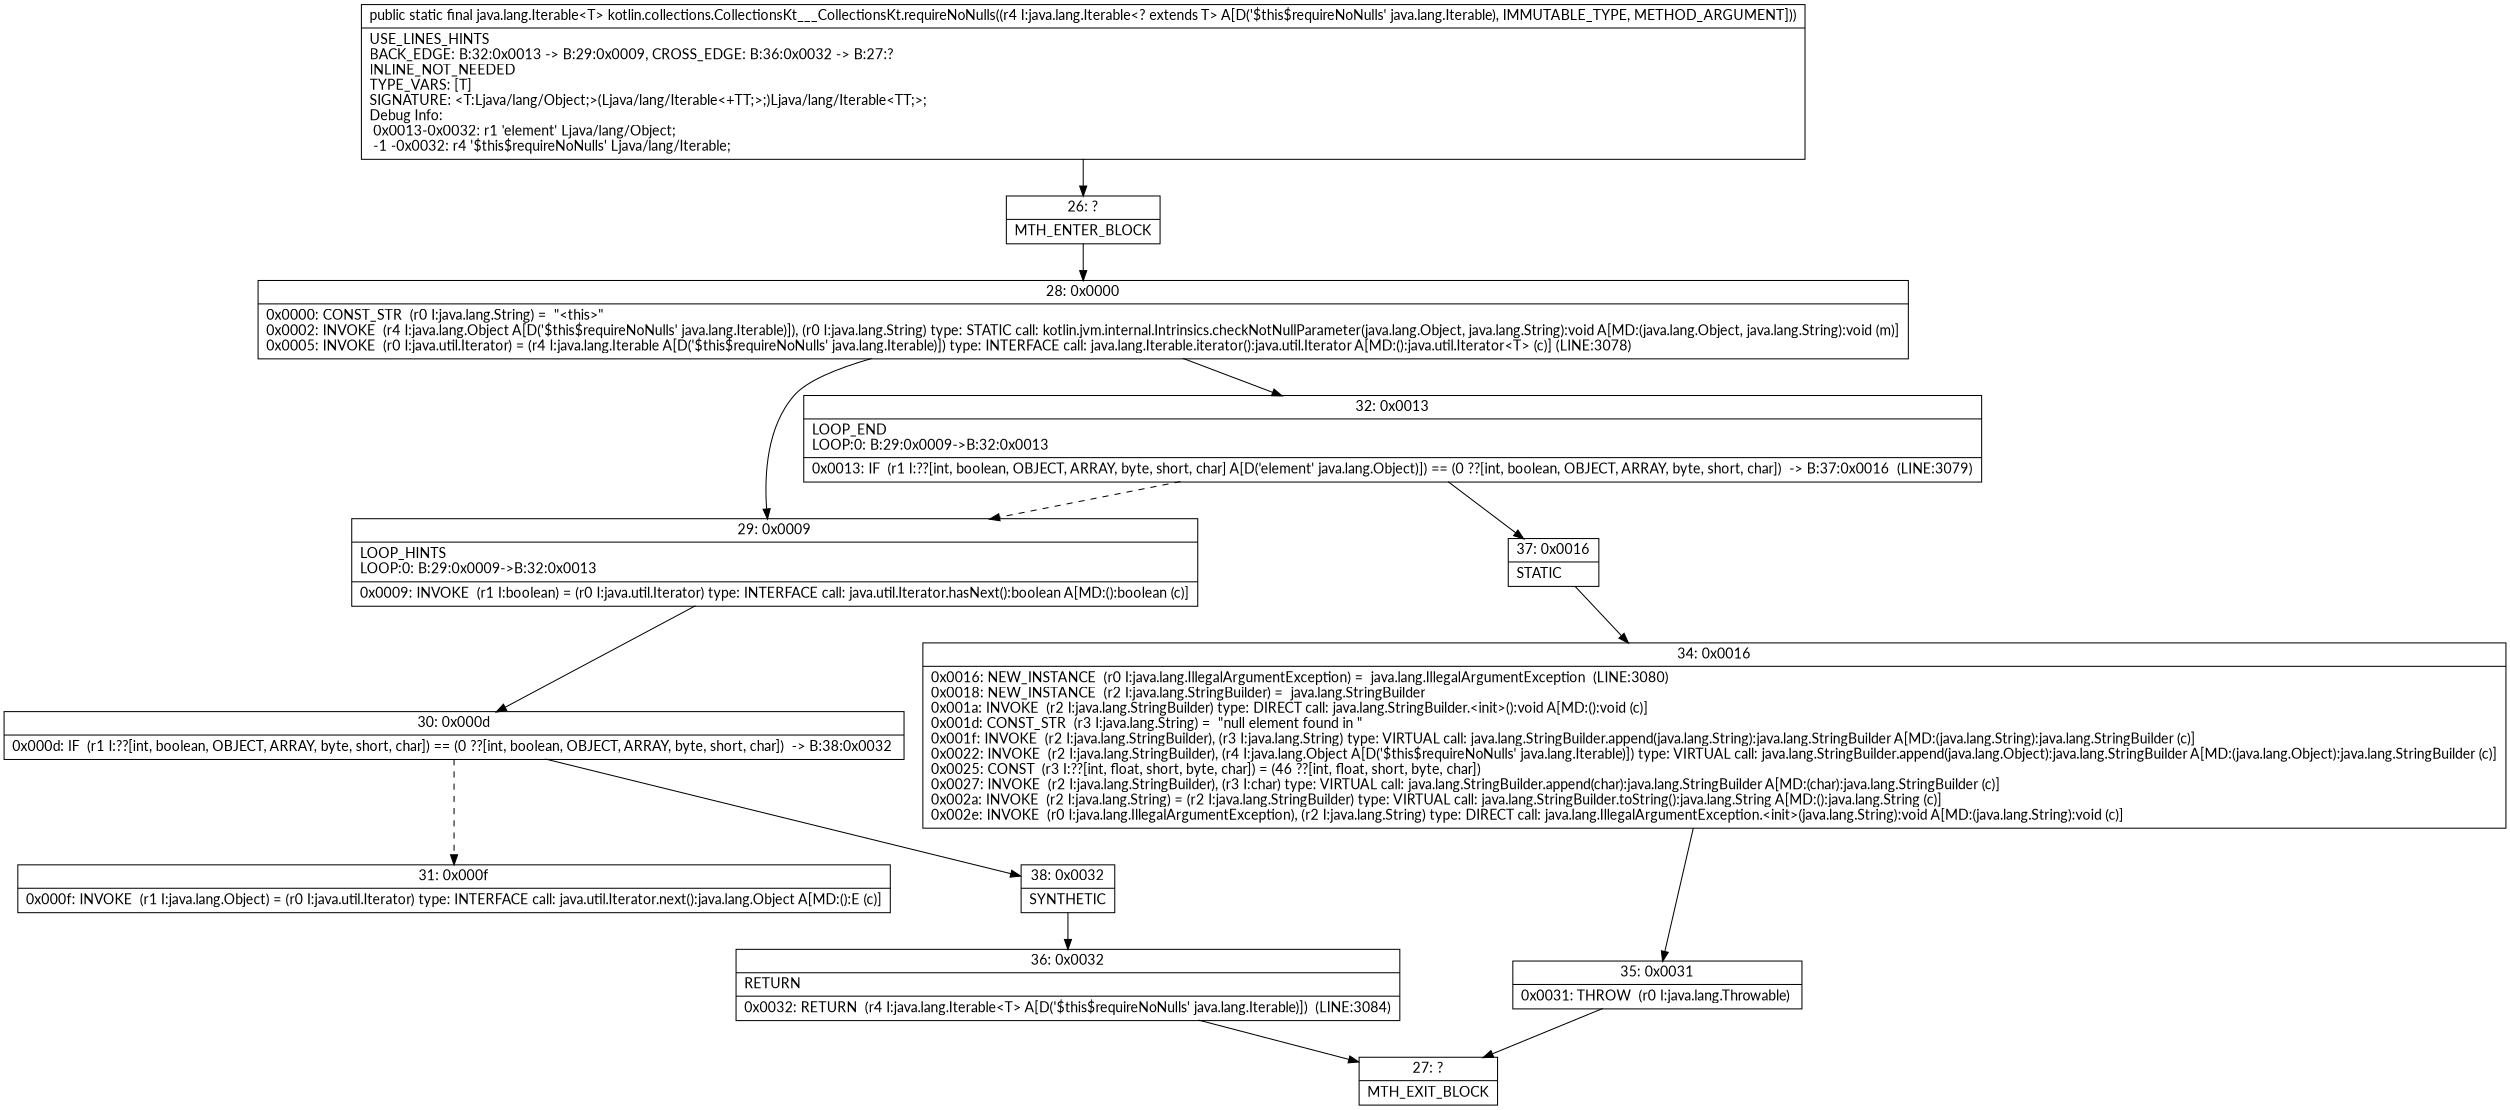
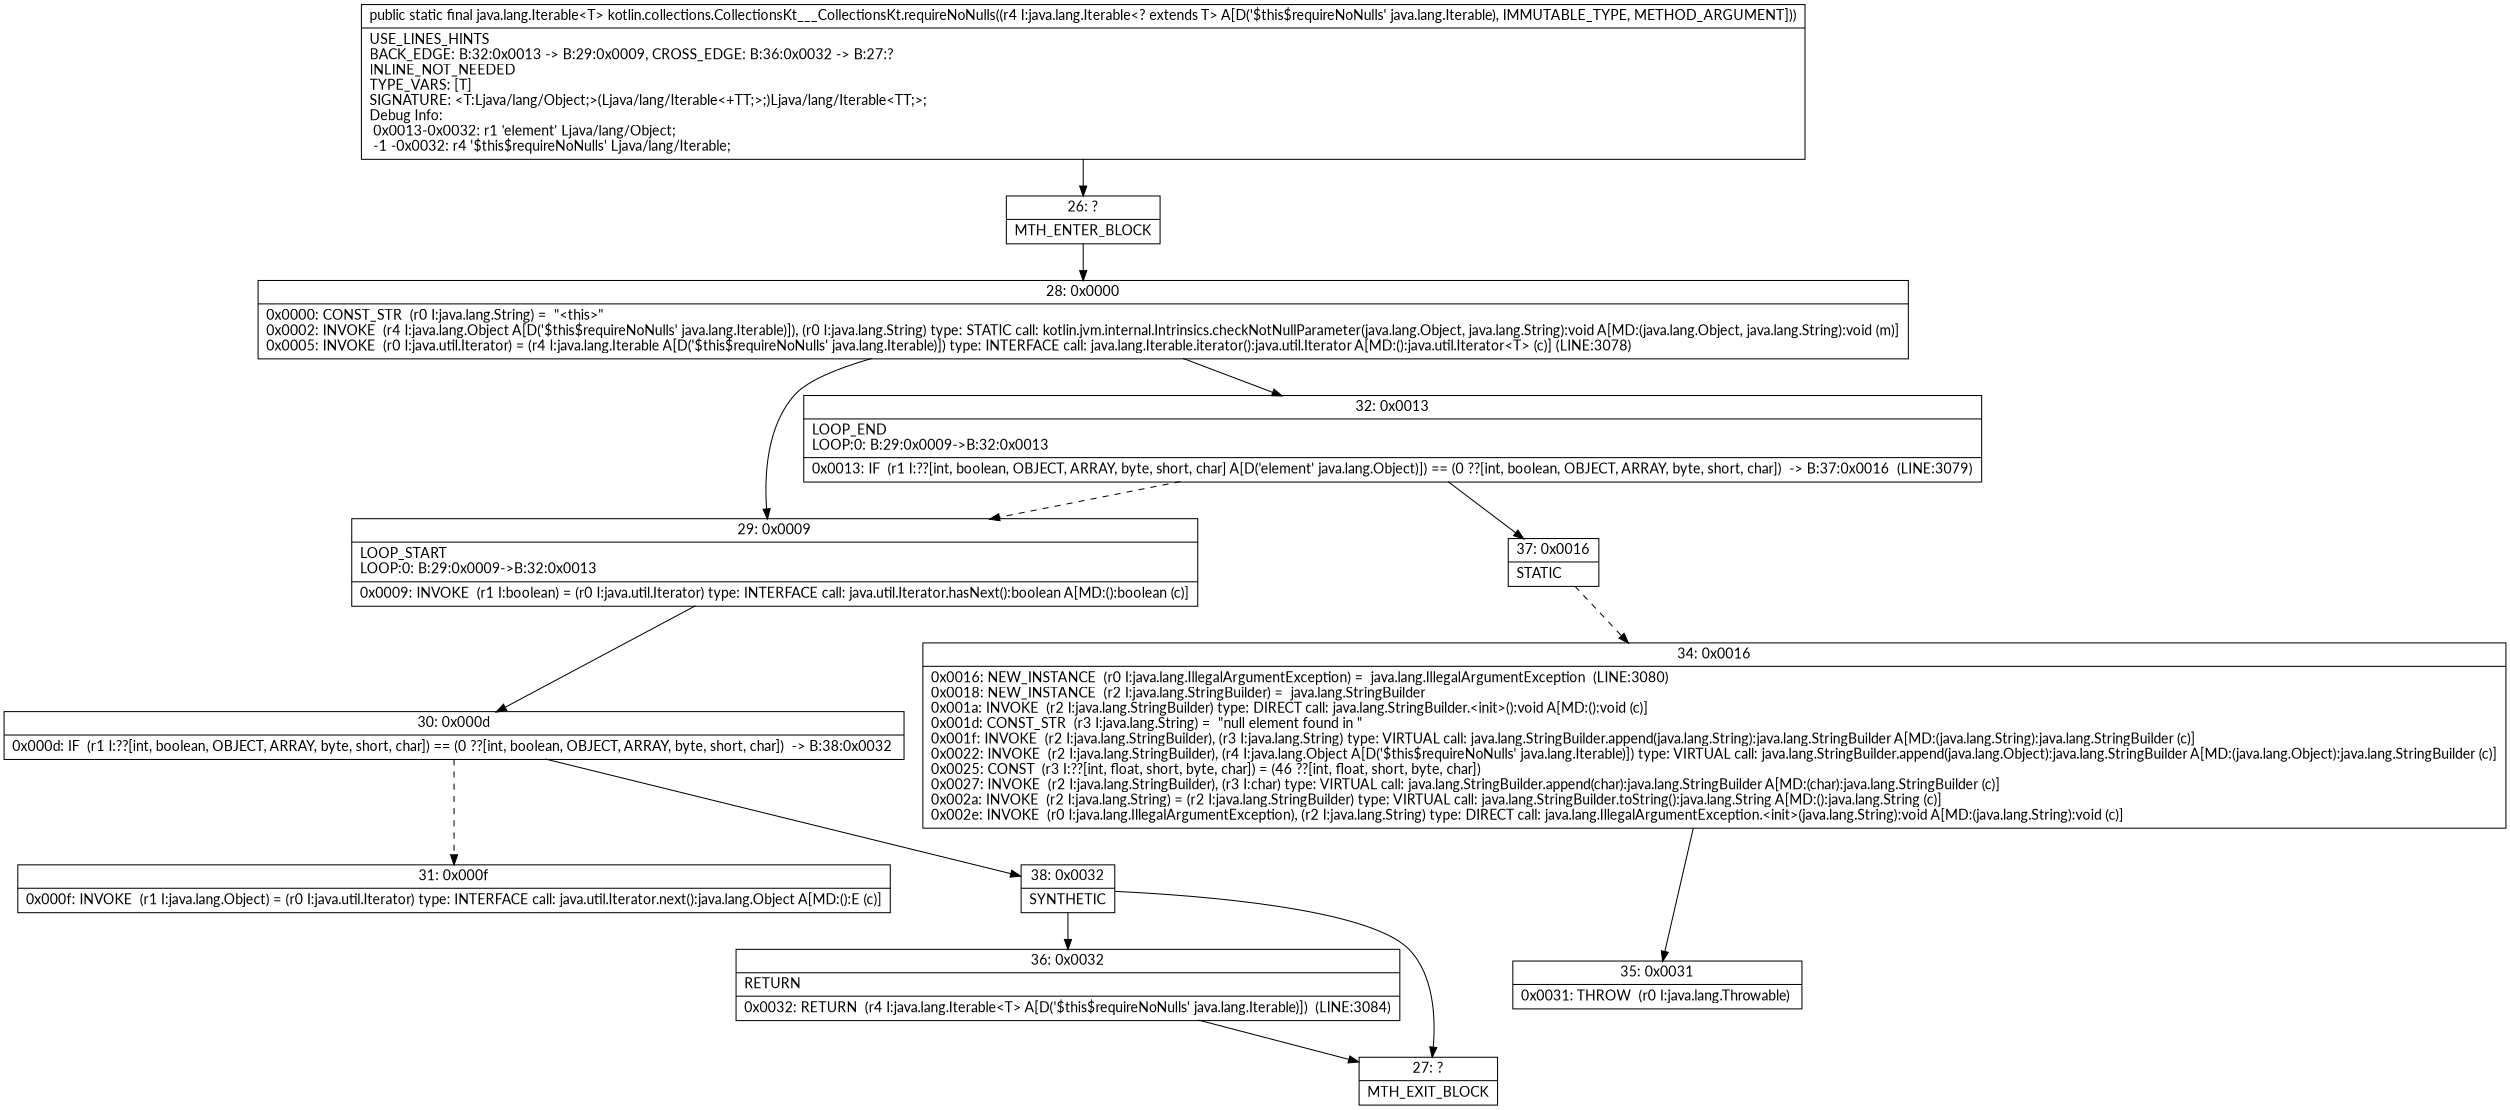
(403, 554) -> (404, 554)
(1598, 611) -> (1598, 611)
(1548, 1031) -> (1317, 913)
